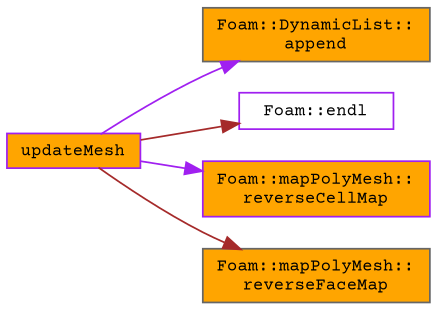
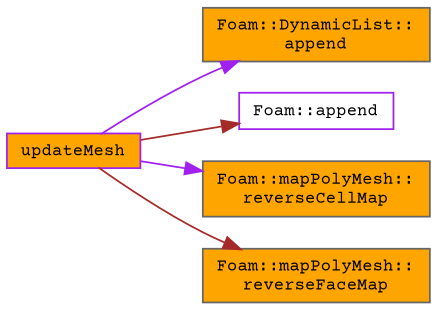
(316, 111) -> (316, 111)
(316, 189) -> (316, 189)
